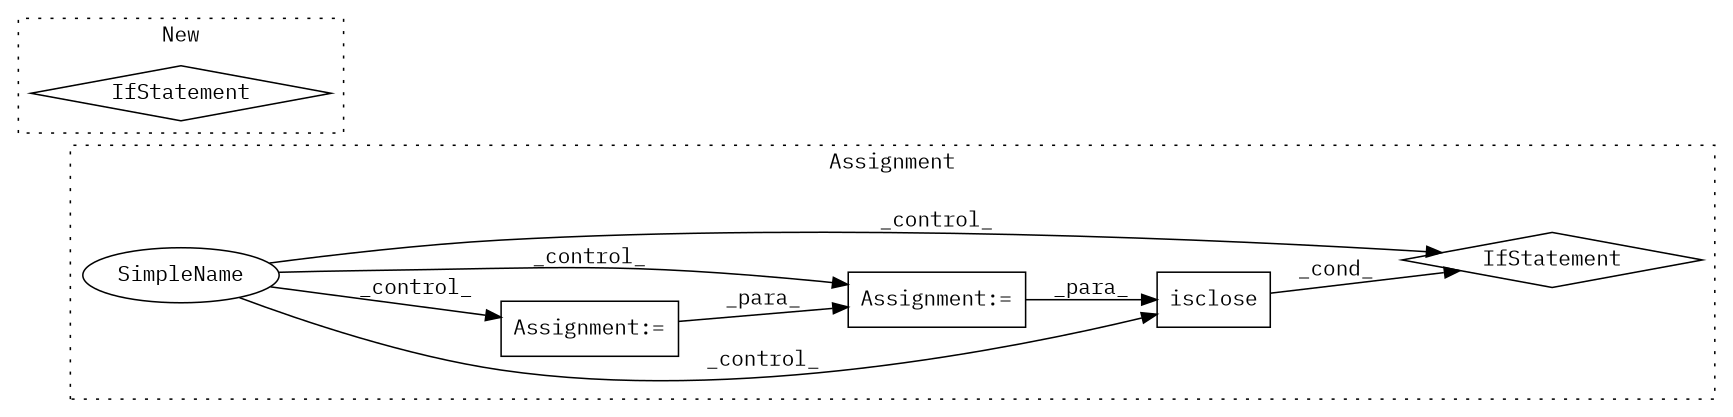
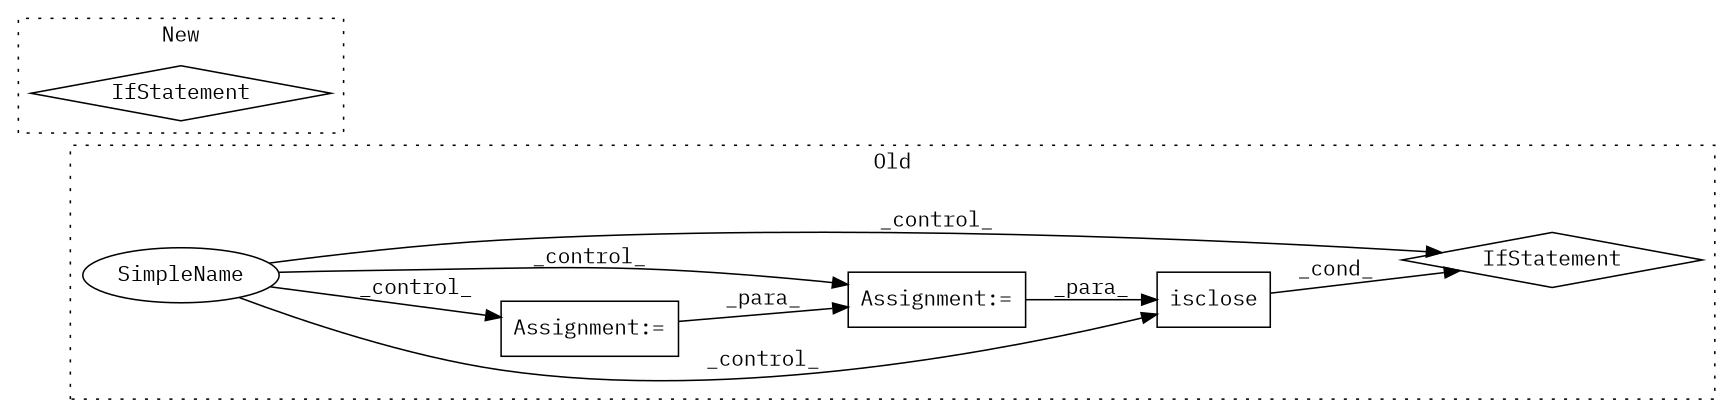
(893, 163) -> (893, 163)
